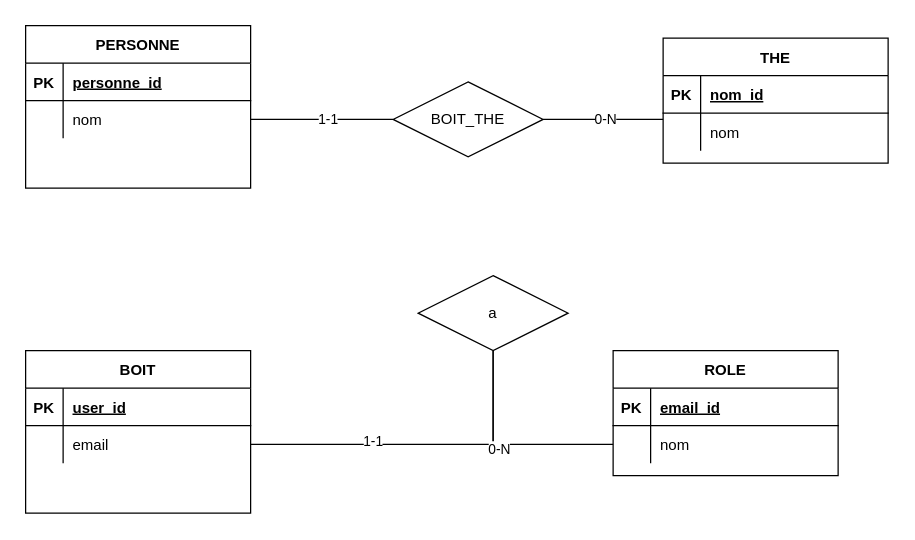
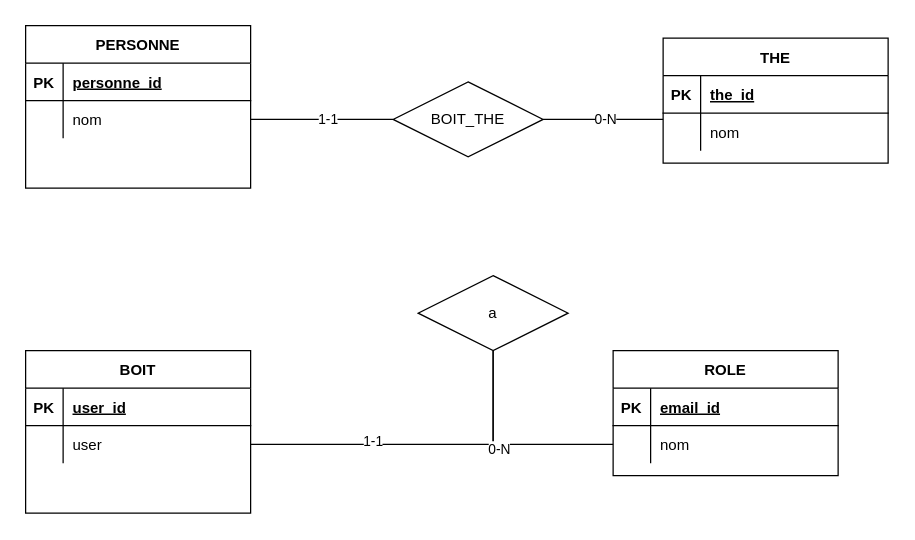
(733, 95) -> (733, 95)
(90, 445) -> (89, 445)
